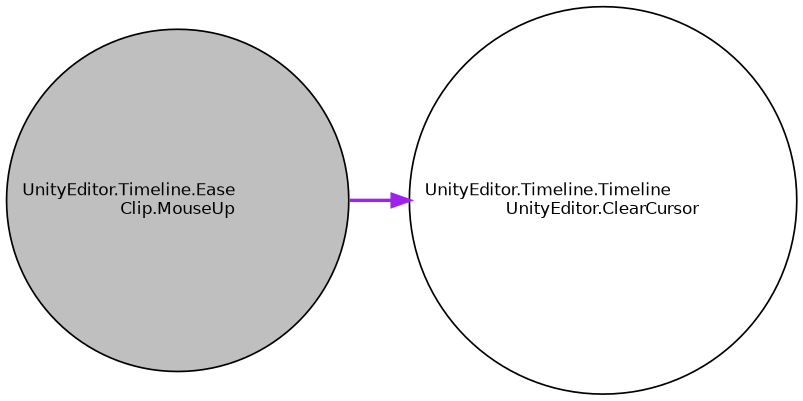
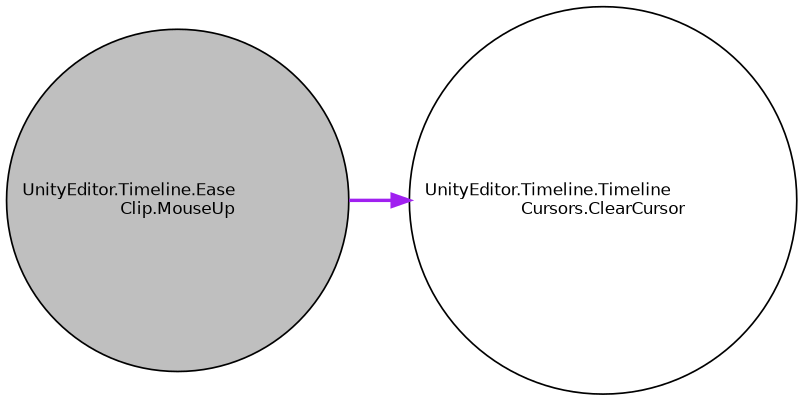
(603, 200) -> (603, 200)
